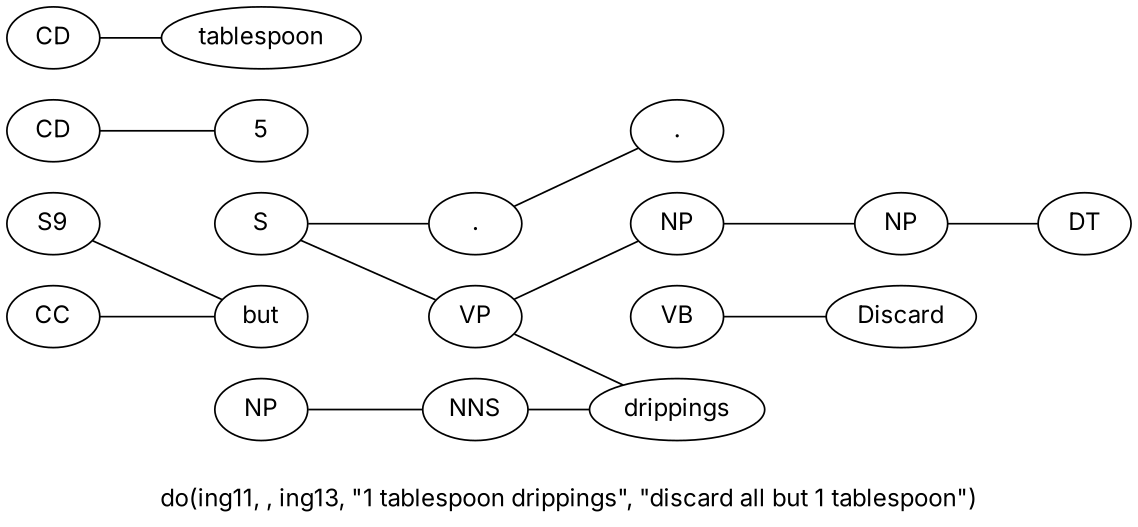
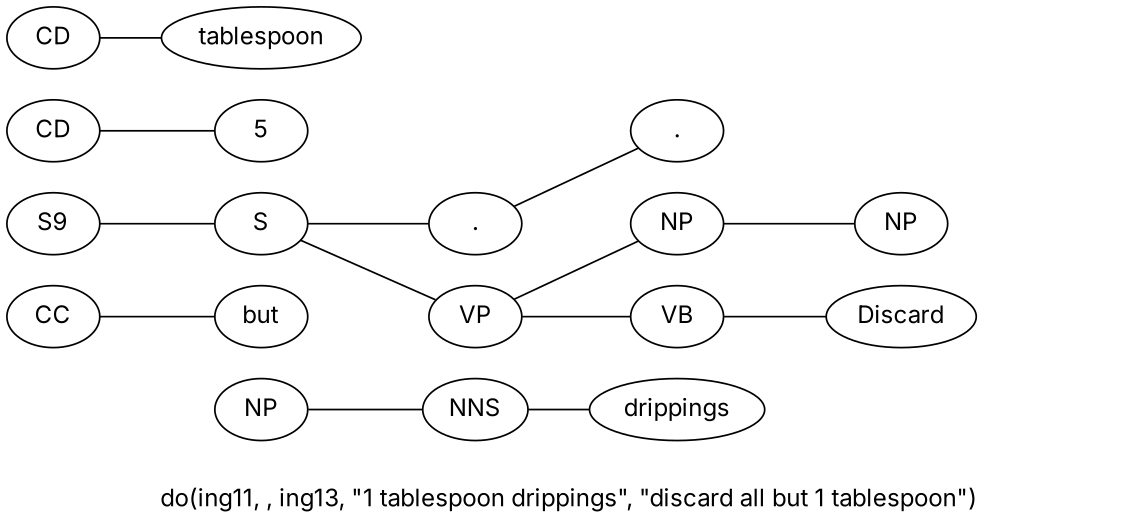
(1085, 224) -> none
(157, 270) -> (157, 224)
(569, 360) -> (576, 317)
